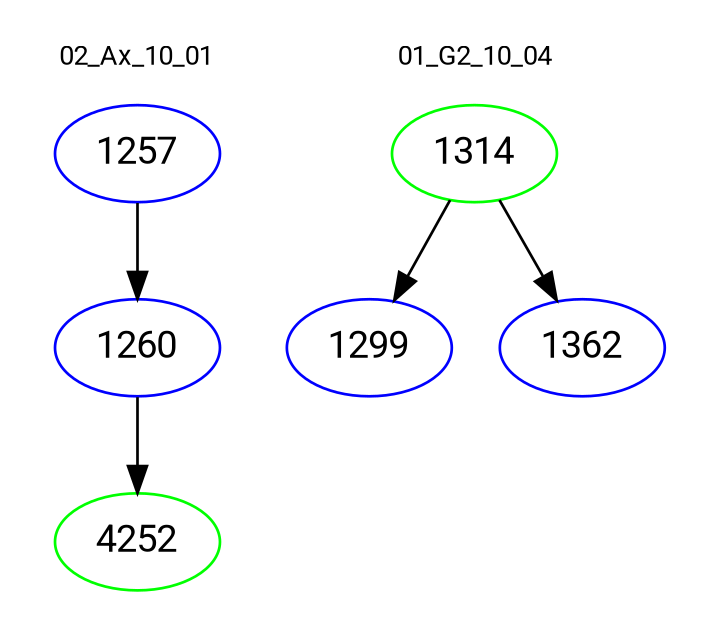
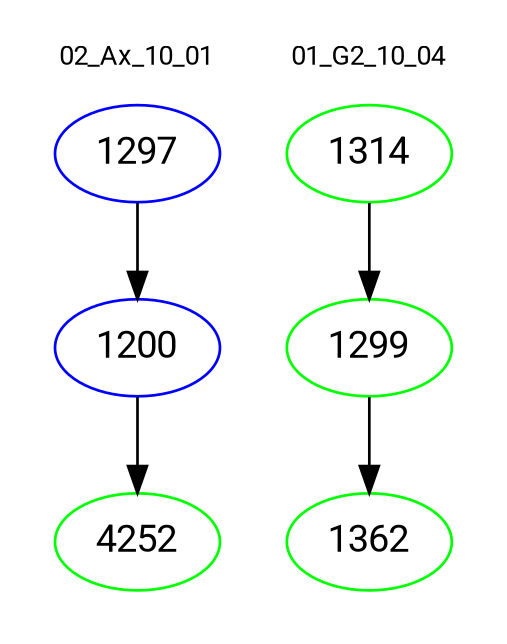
(137, 154) -> (137, 154)
(521, 238) -> (369, 432)
(137, 348) -> (137, 348)
(369, 348) -> (369, 348)
(582, 348) -> (369, 542)
